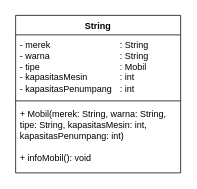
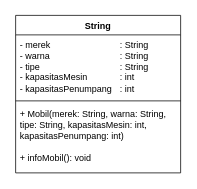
(80, 67) -> (80, 67)
